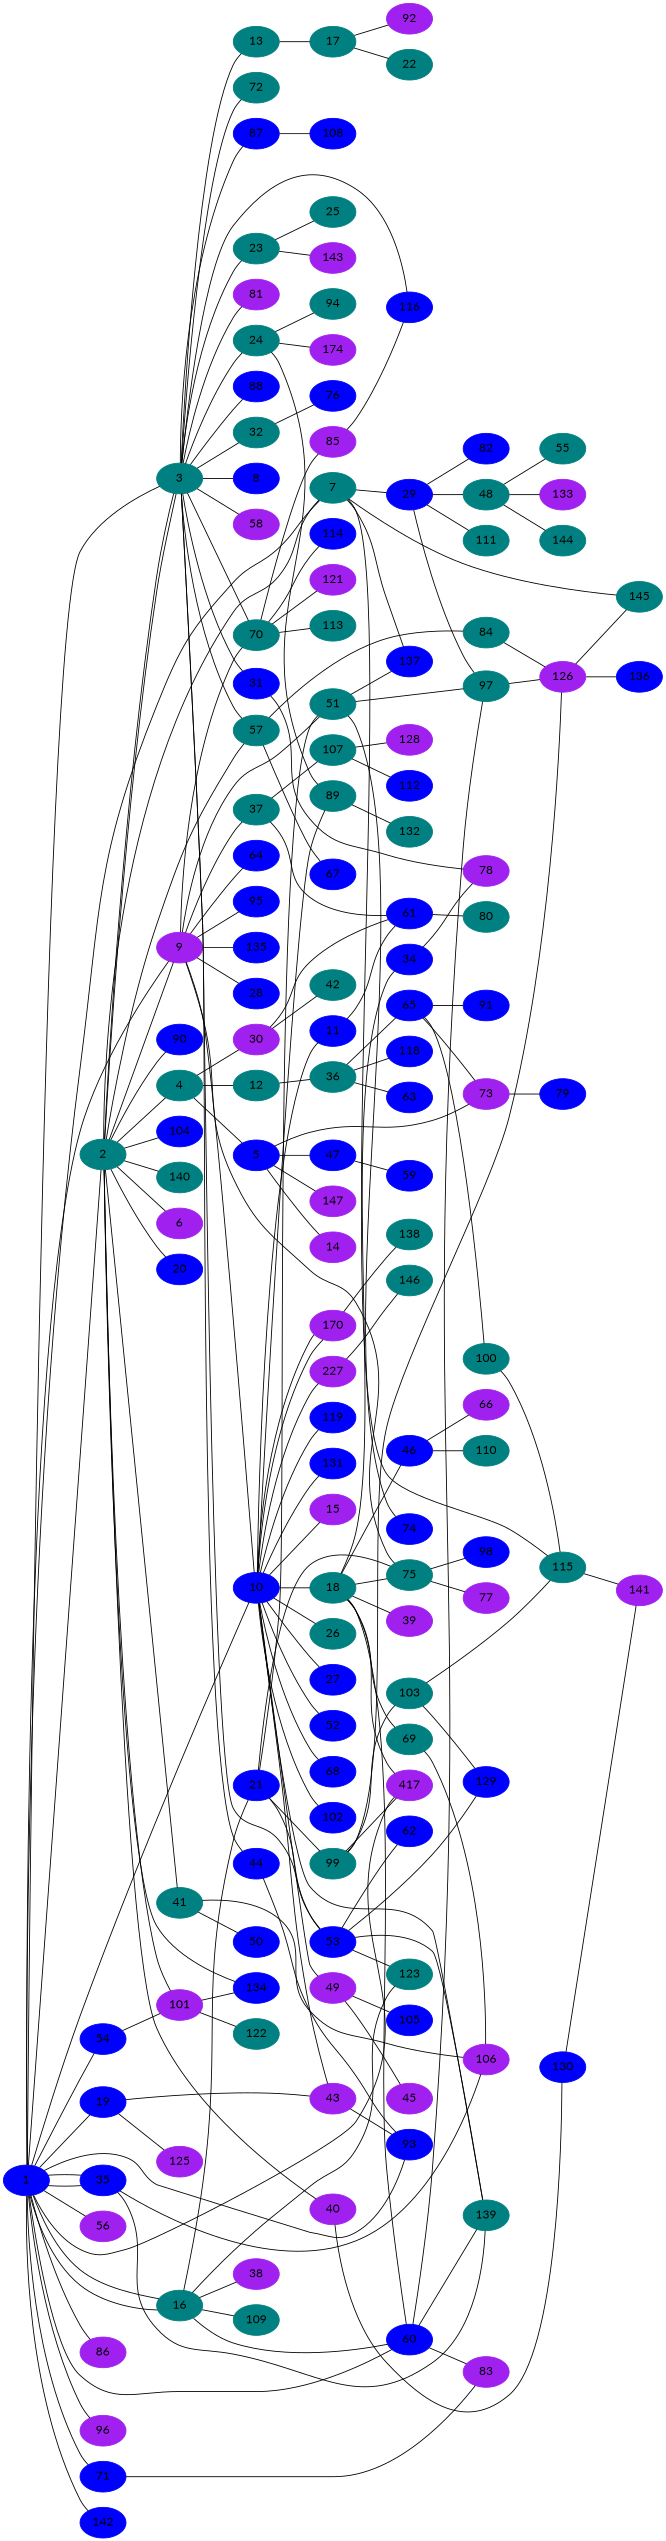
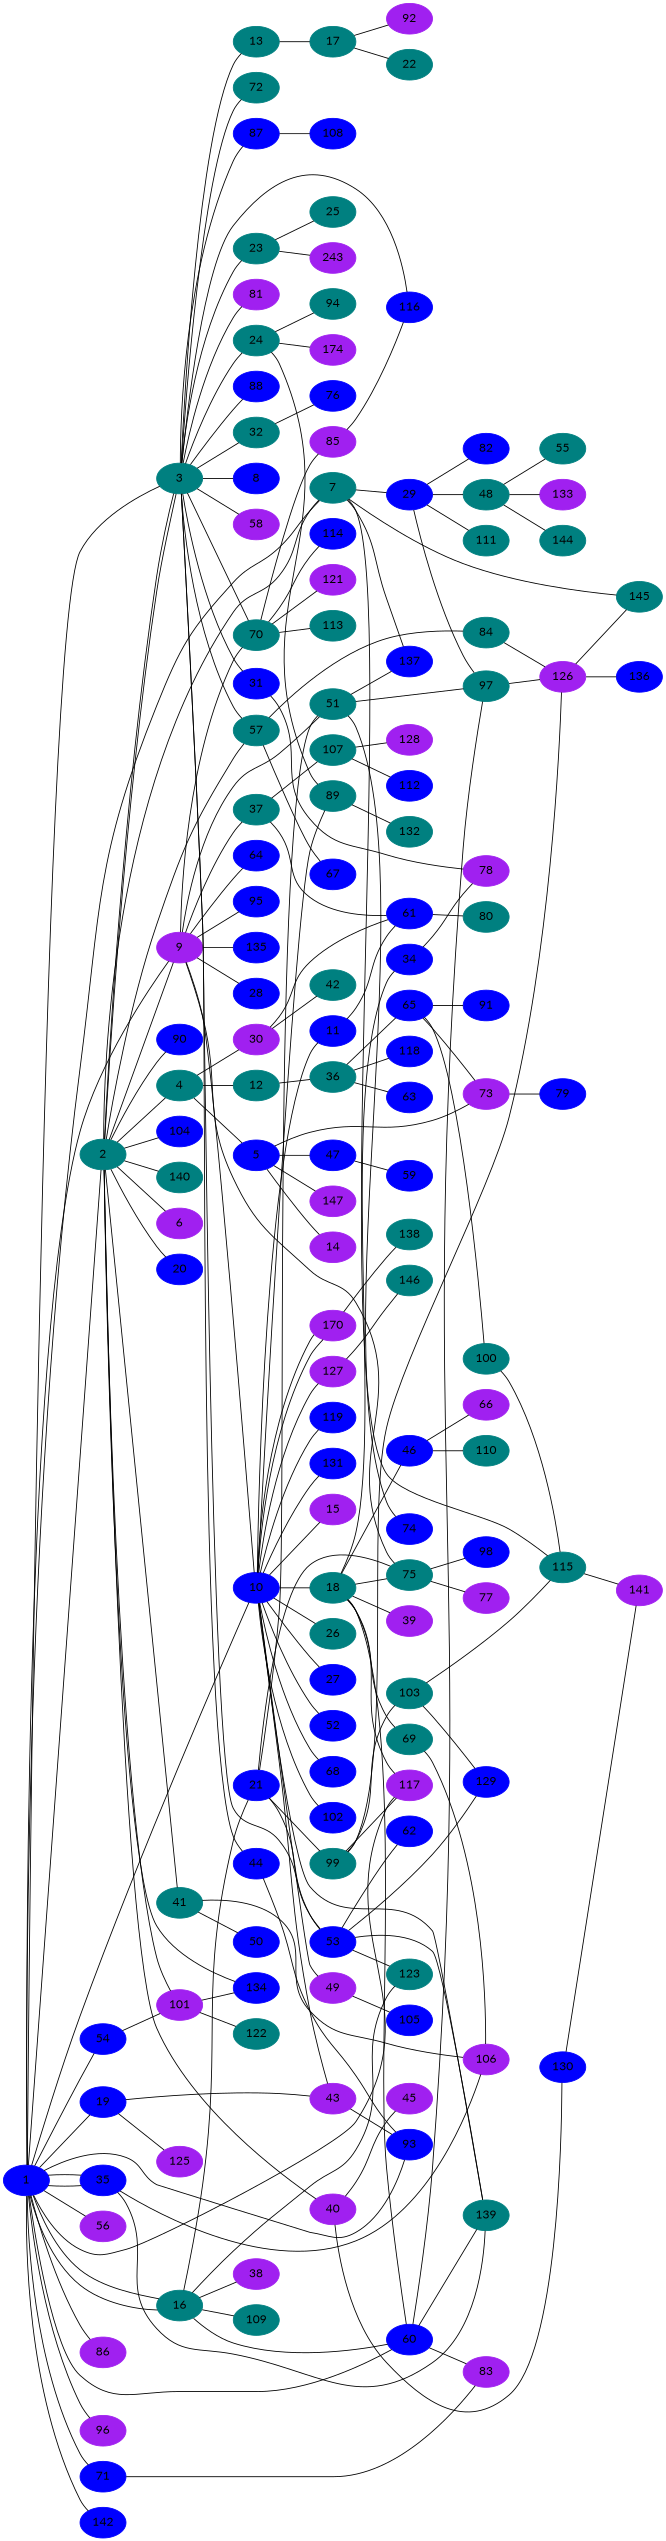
(333, 258) -> (333, 258)
(333, 1372) -> (333, 1372)
(410, 1785) -> (410, 1785)
(369, 2034) -> (370, 2153)
